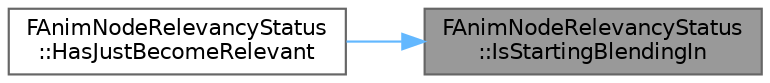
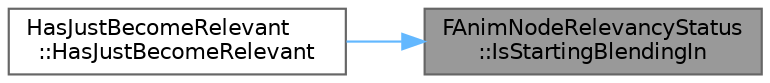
(177, 42) -> (177, 42)
